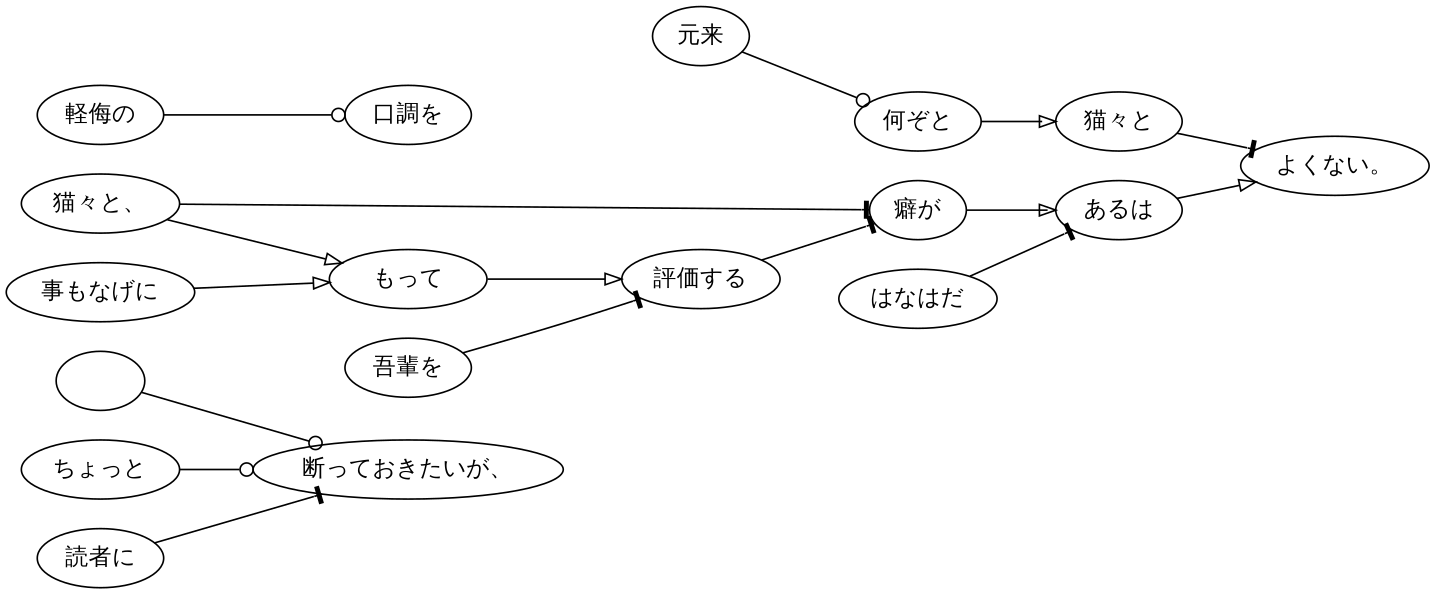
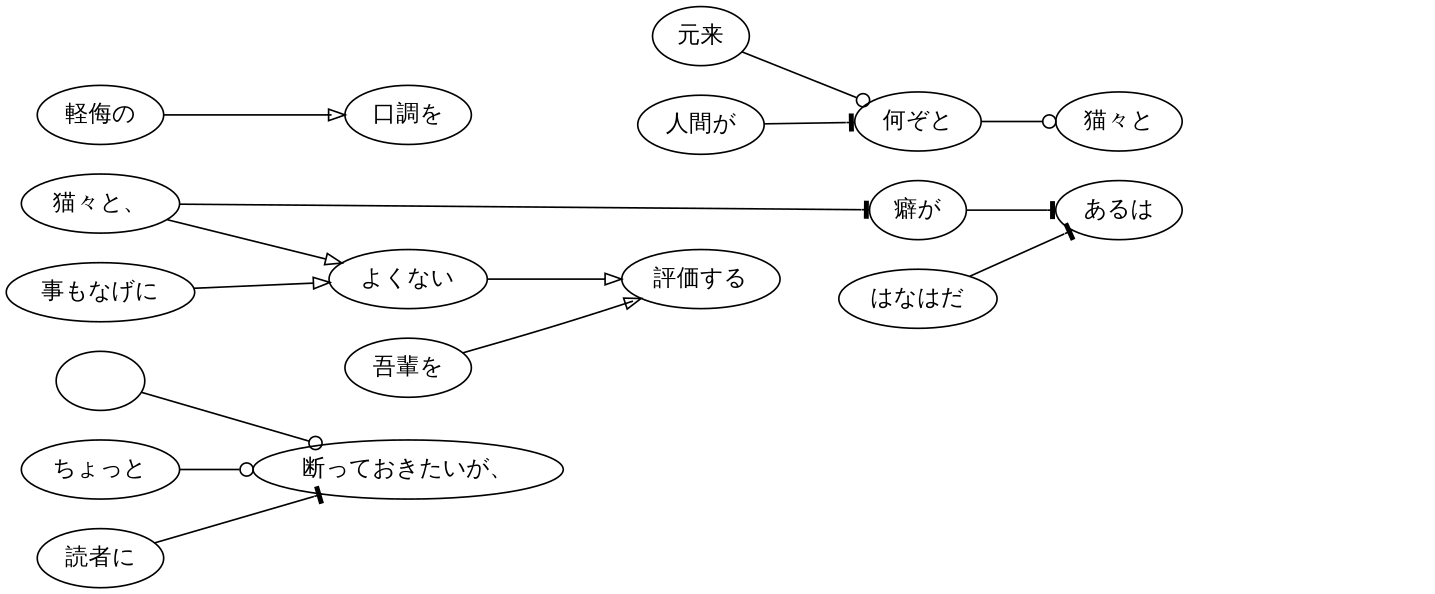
(248, 115) -> (248, 115)
(1012, 121) -> (1012, 121)
none -> (701, 125)
(1335, 166) -> none
(1007, 210) -> (1007, 210)
(814, 243) -> none
(408, 279) -> (408, 279)
(548, 328) -> (548, 328)
